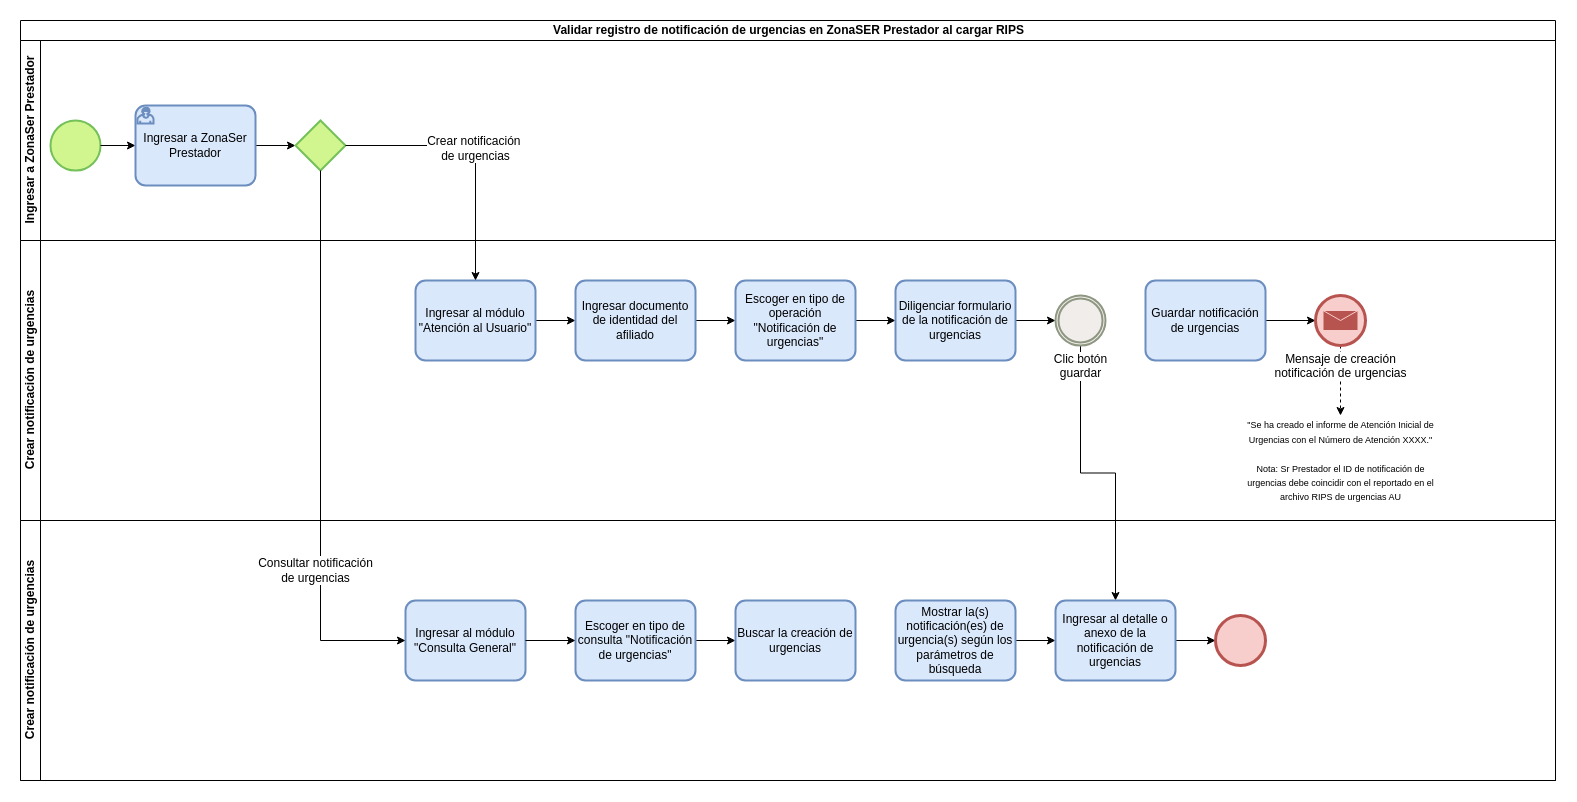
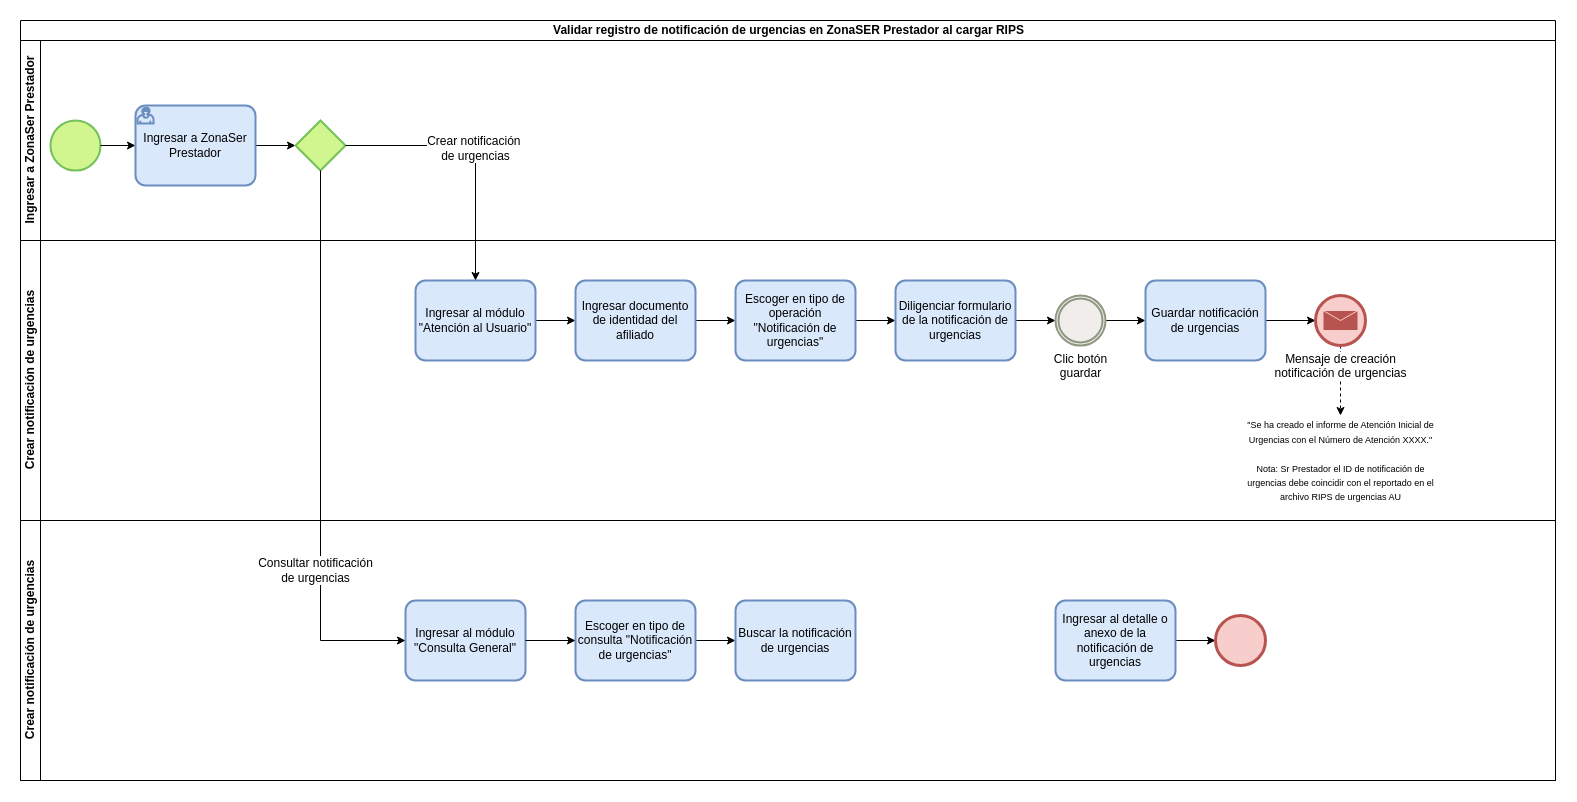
(1112, 473) -> (1122, 321)
(796, 641) -> (796, 641)
(956, 641) -> none
(1032, 641) -> none
